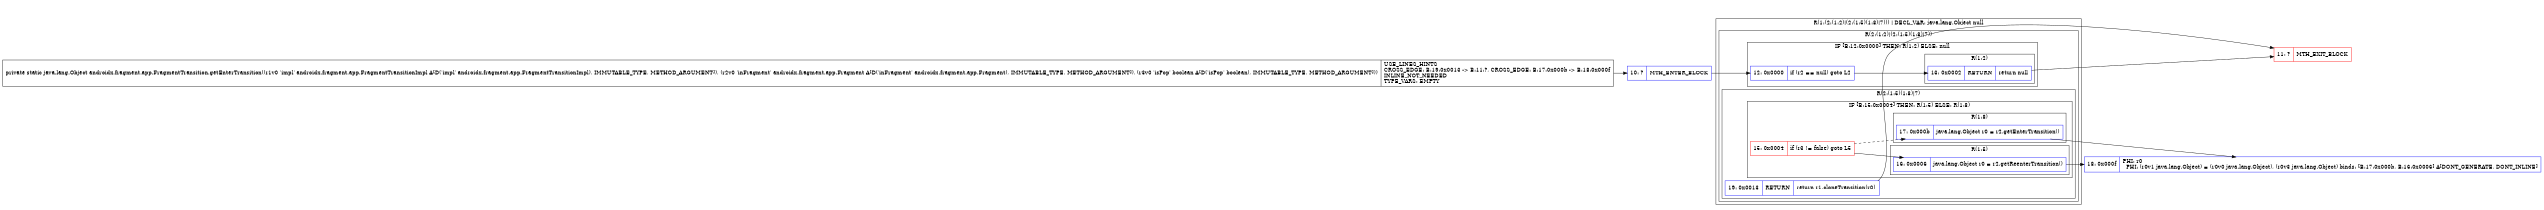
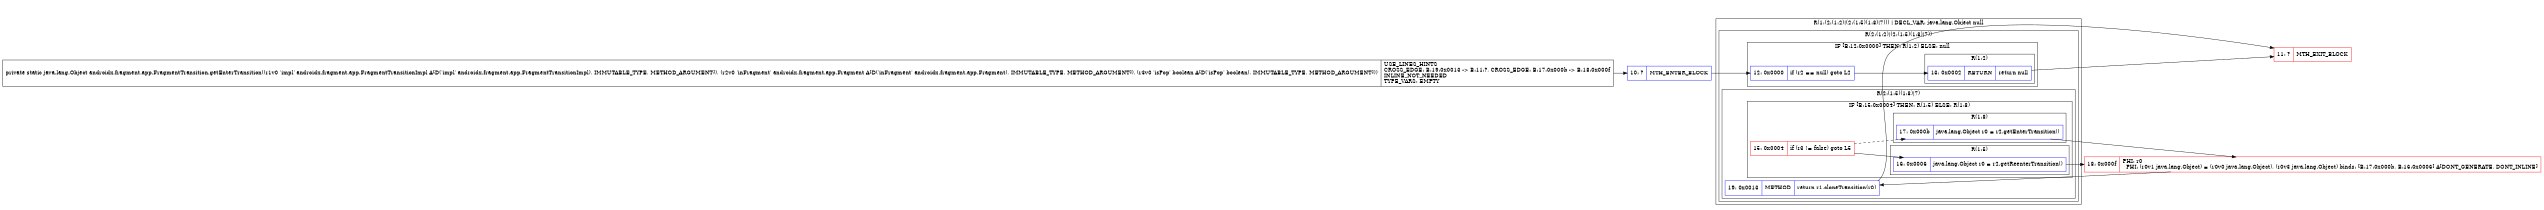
(2313, 164) -> (2313, 164)
none -> (1991, 180)
(1778, 188) -> (1778, 188)
